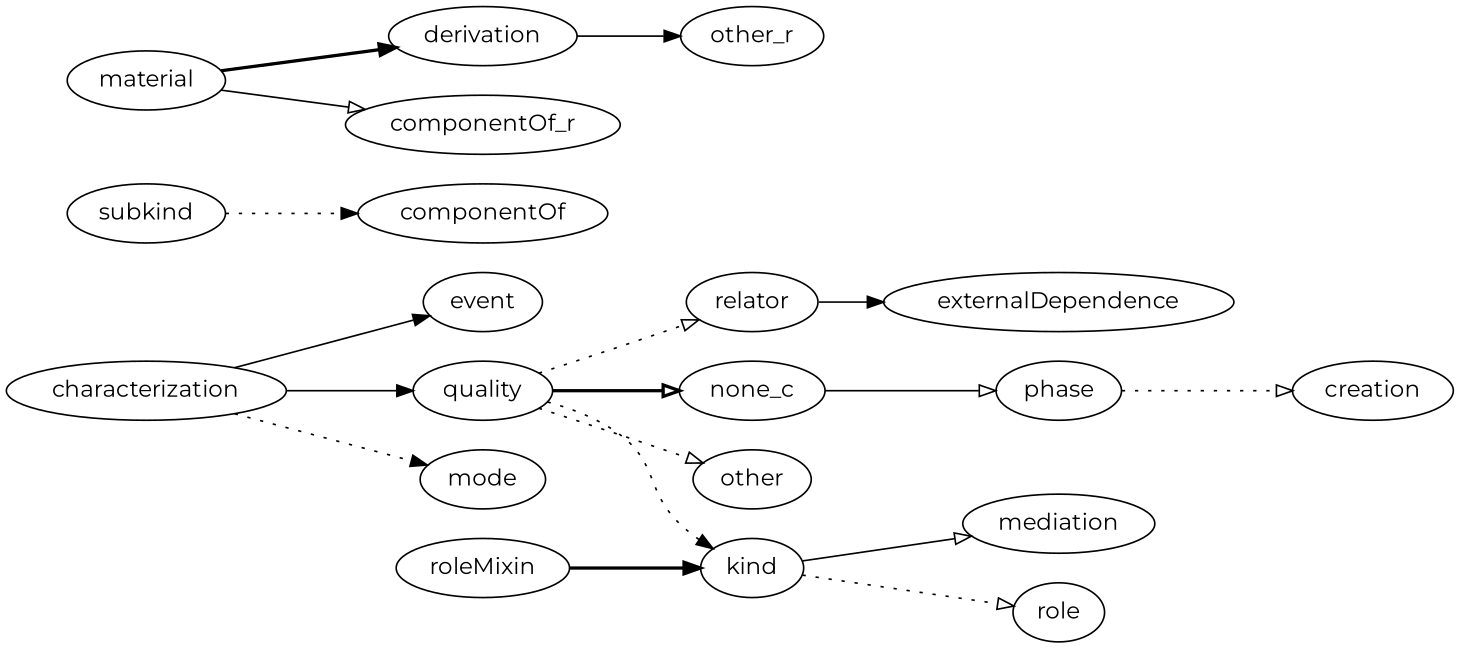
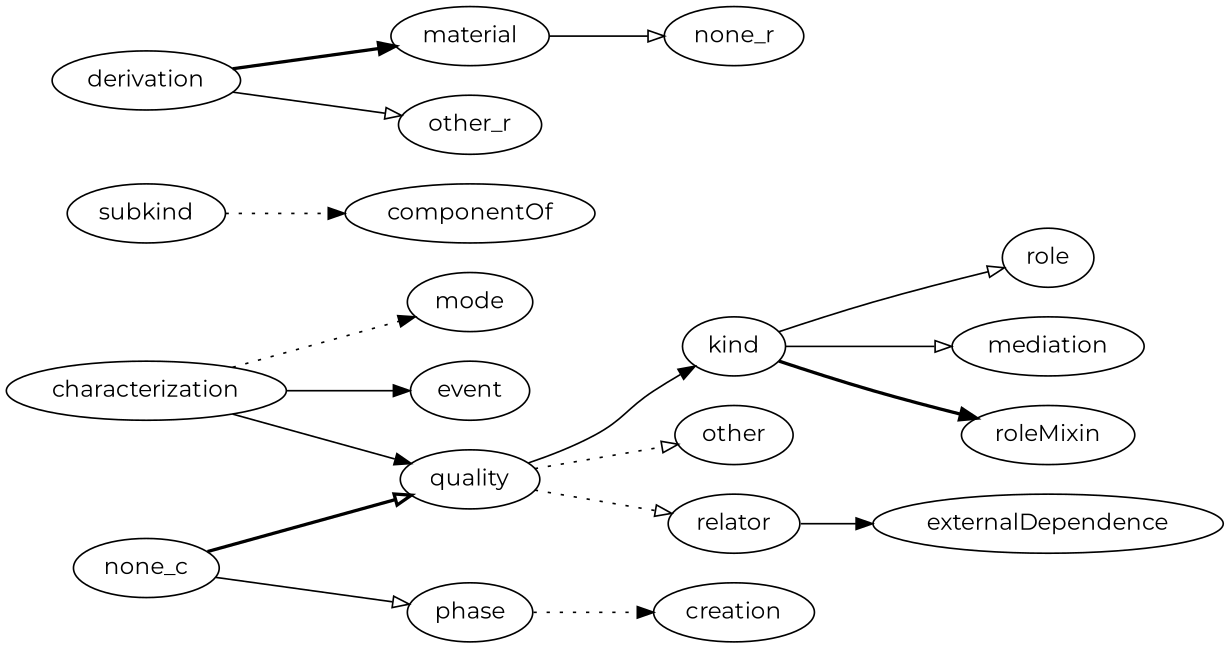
(620, 36) -> (309, 103)
(300, 60) -> (306, 59)
(483, 125) -> (734, 36)
(608, 391) -> (301, 526)
(1199, 391) -> (585, 612)
(639, 454) -> (609, 426)
(627, 568) -> (869, 390)
(900, 589) -> (883, 299)
